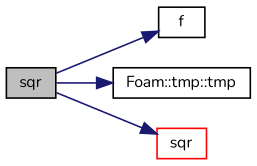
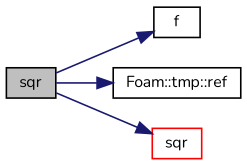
(182, 83) -> (177, 83)
